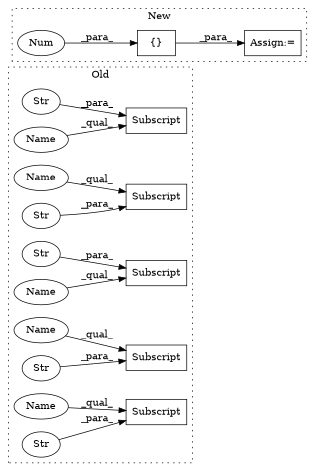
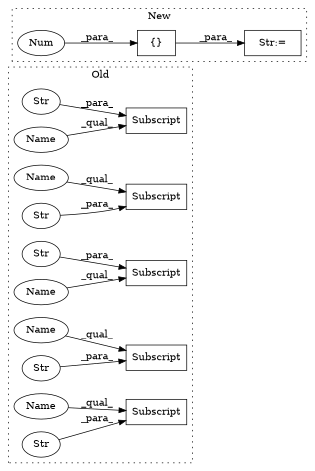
(273, 43) -> (273, 43)
